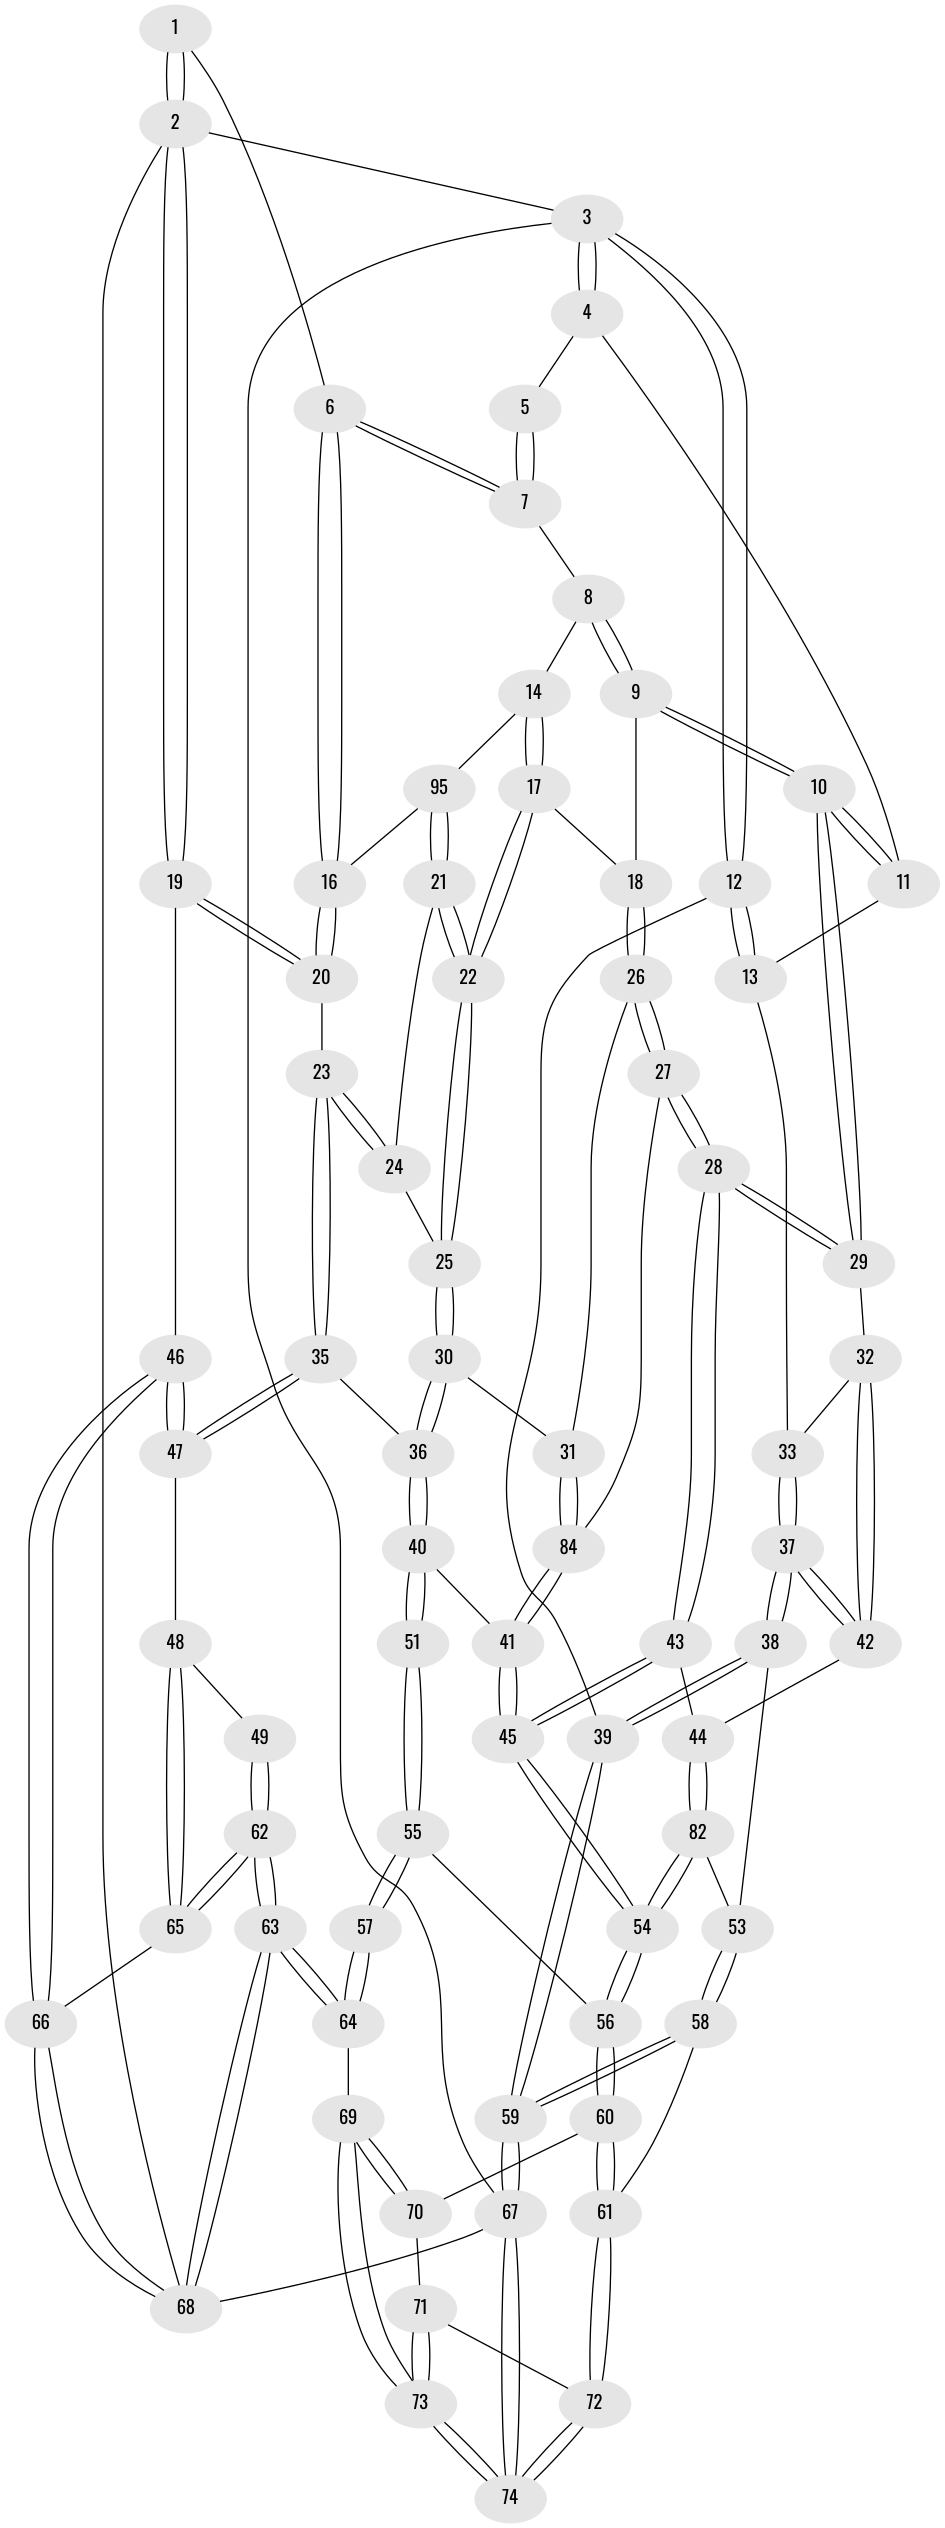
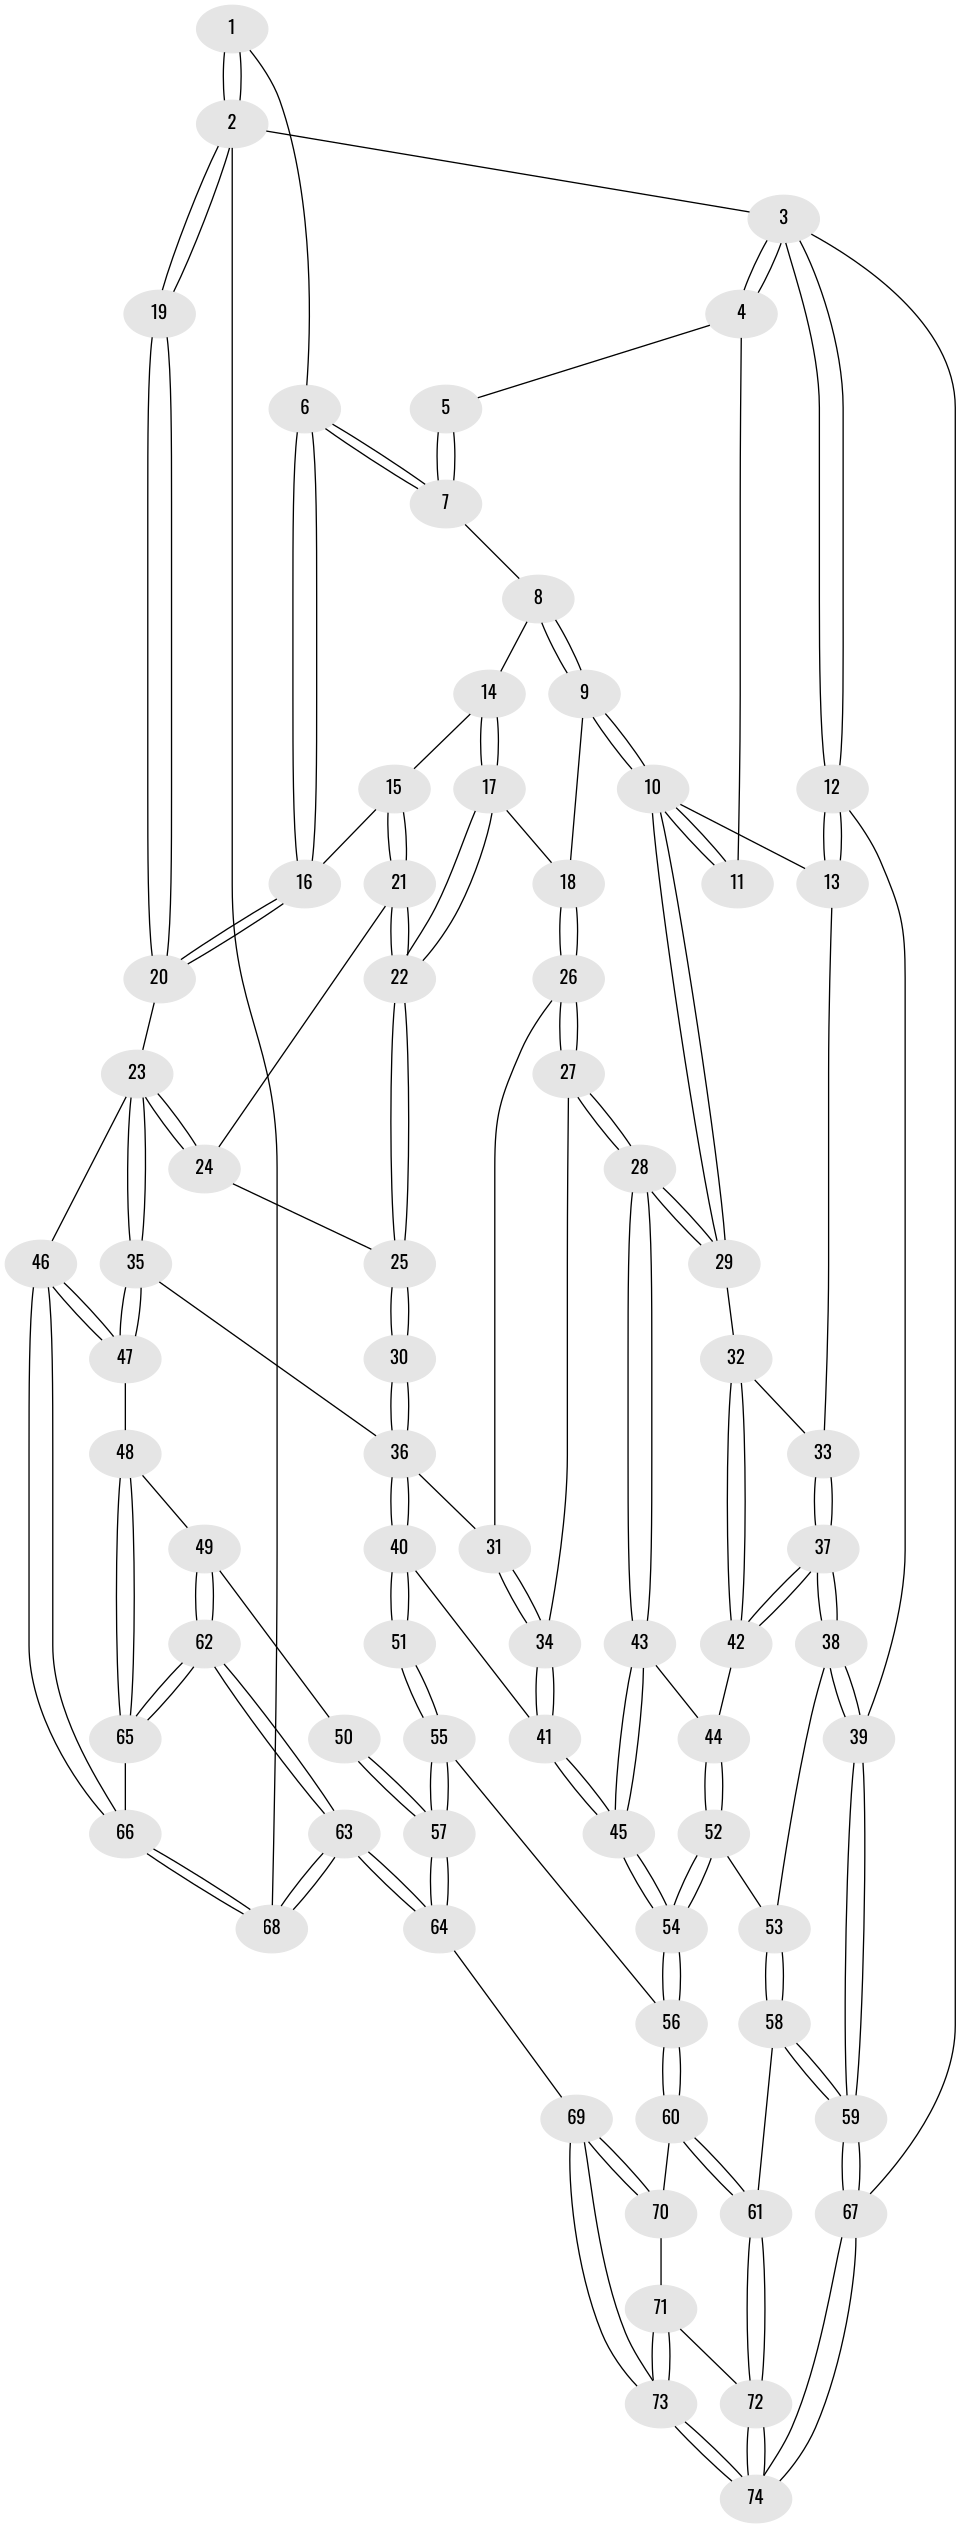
(439, 789) -> (395, 789)
(815, 939) -> (749, 840)
(175, 1121) -> (89, 1169)
(507, 1407) -> (447, 1501)
(569, 1549) -> (545, 1644)
none -> (344, 1739)
(698, 1834) -> (714, 1834)
(360, 2269) -> none
